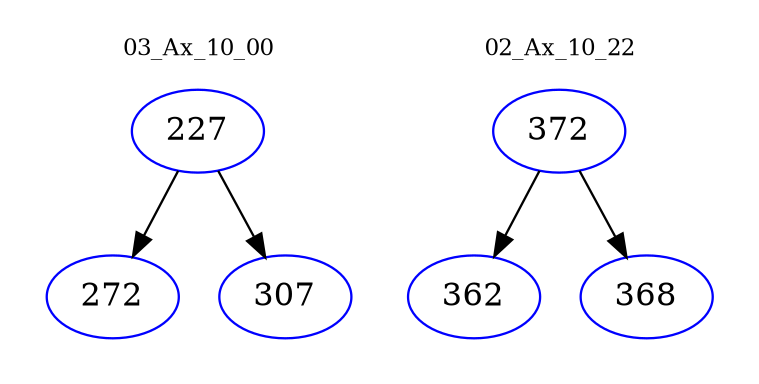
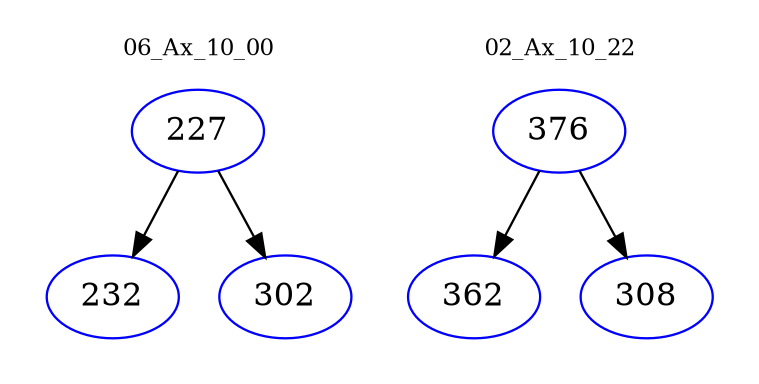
(199, 49) -> (199, 49)
(559, 131) -> (559, 131)
(113, 297) -> (113, 297)
(285, 297) -> (285, 297)
(647, 297) -> (647, 297)
